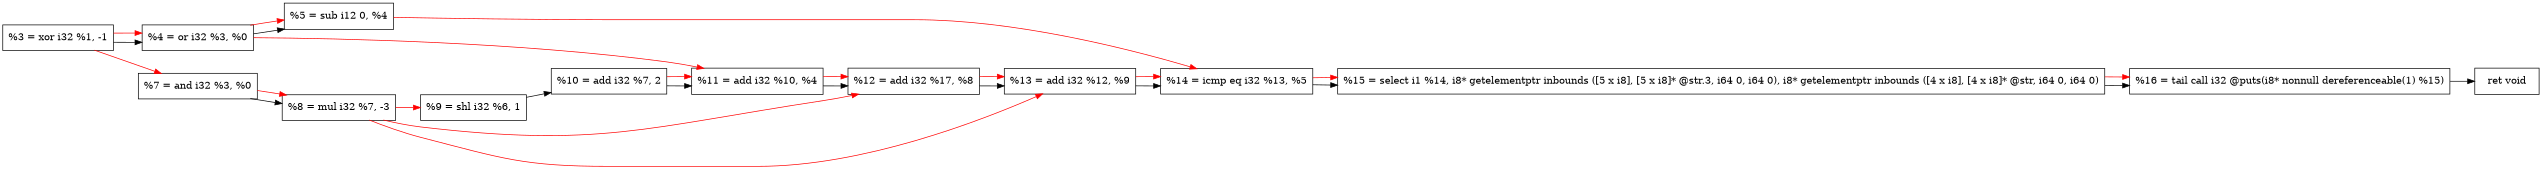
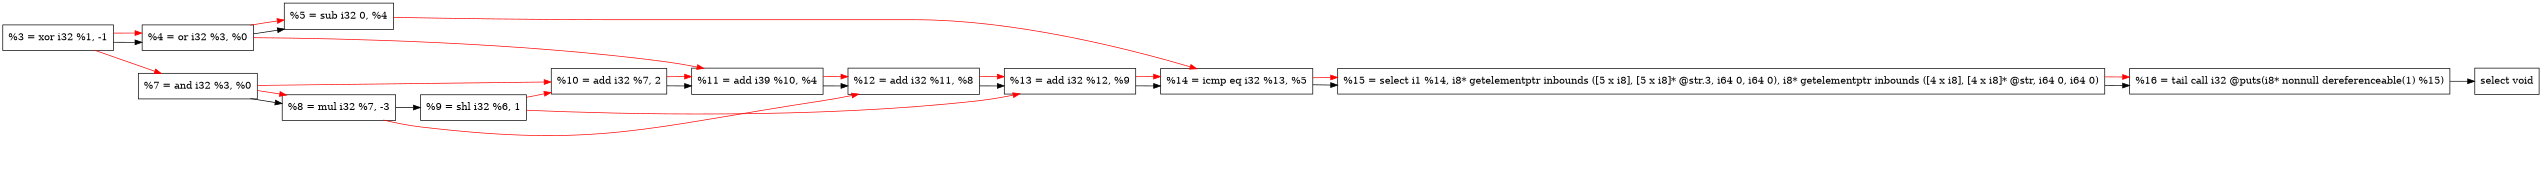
(339, 16) -> (339, 16)
(757, 81) -> (757, 81)
(914, 81) -> (914, 81)
(2507, 81) -> (2507, 81)
none -> (401, 84)
(535, 96) -> (535, 96)
(404, 108) -> (404, 108)
(705, 166) -> (782, 113)
